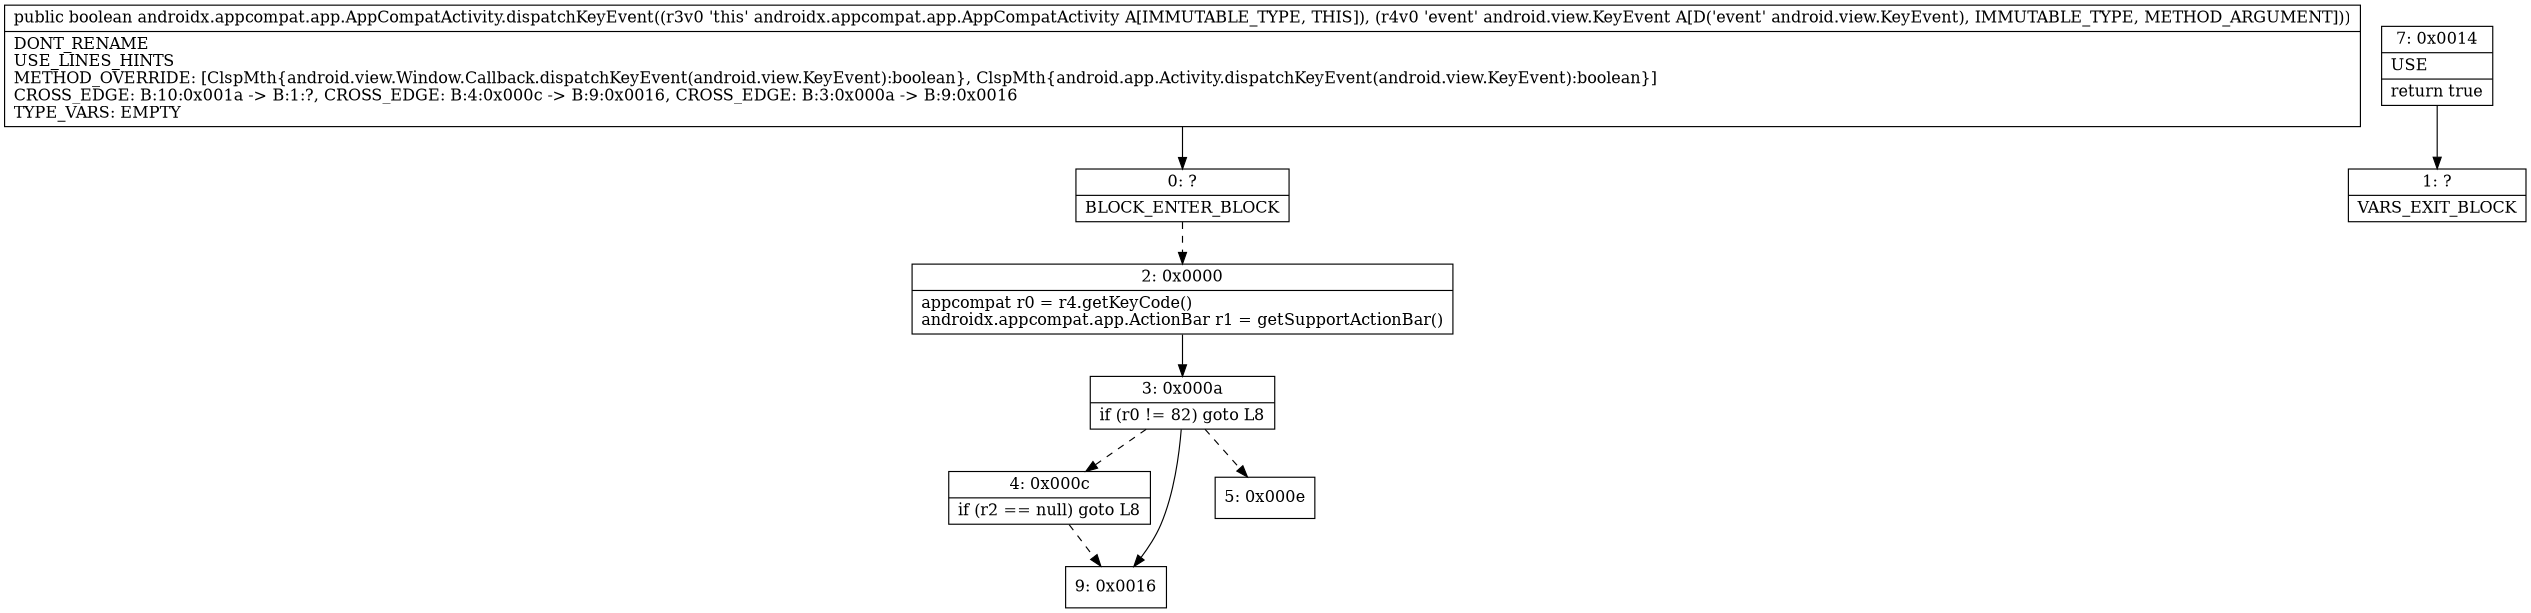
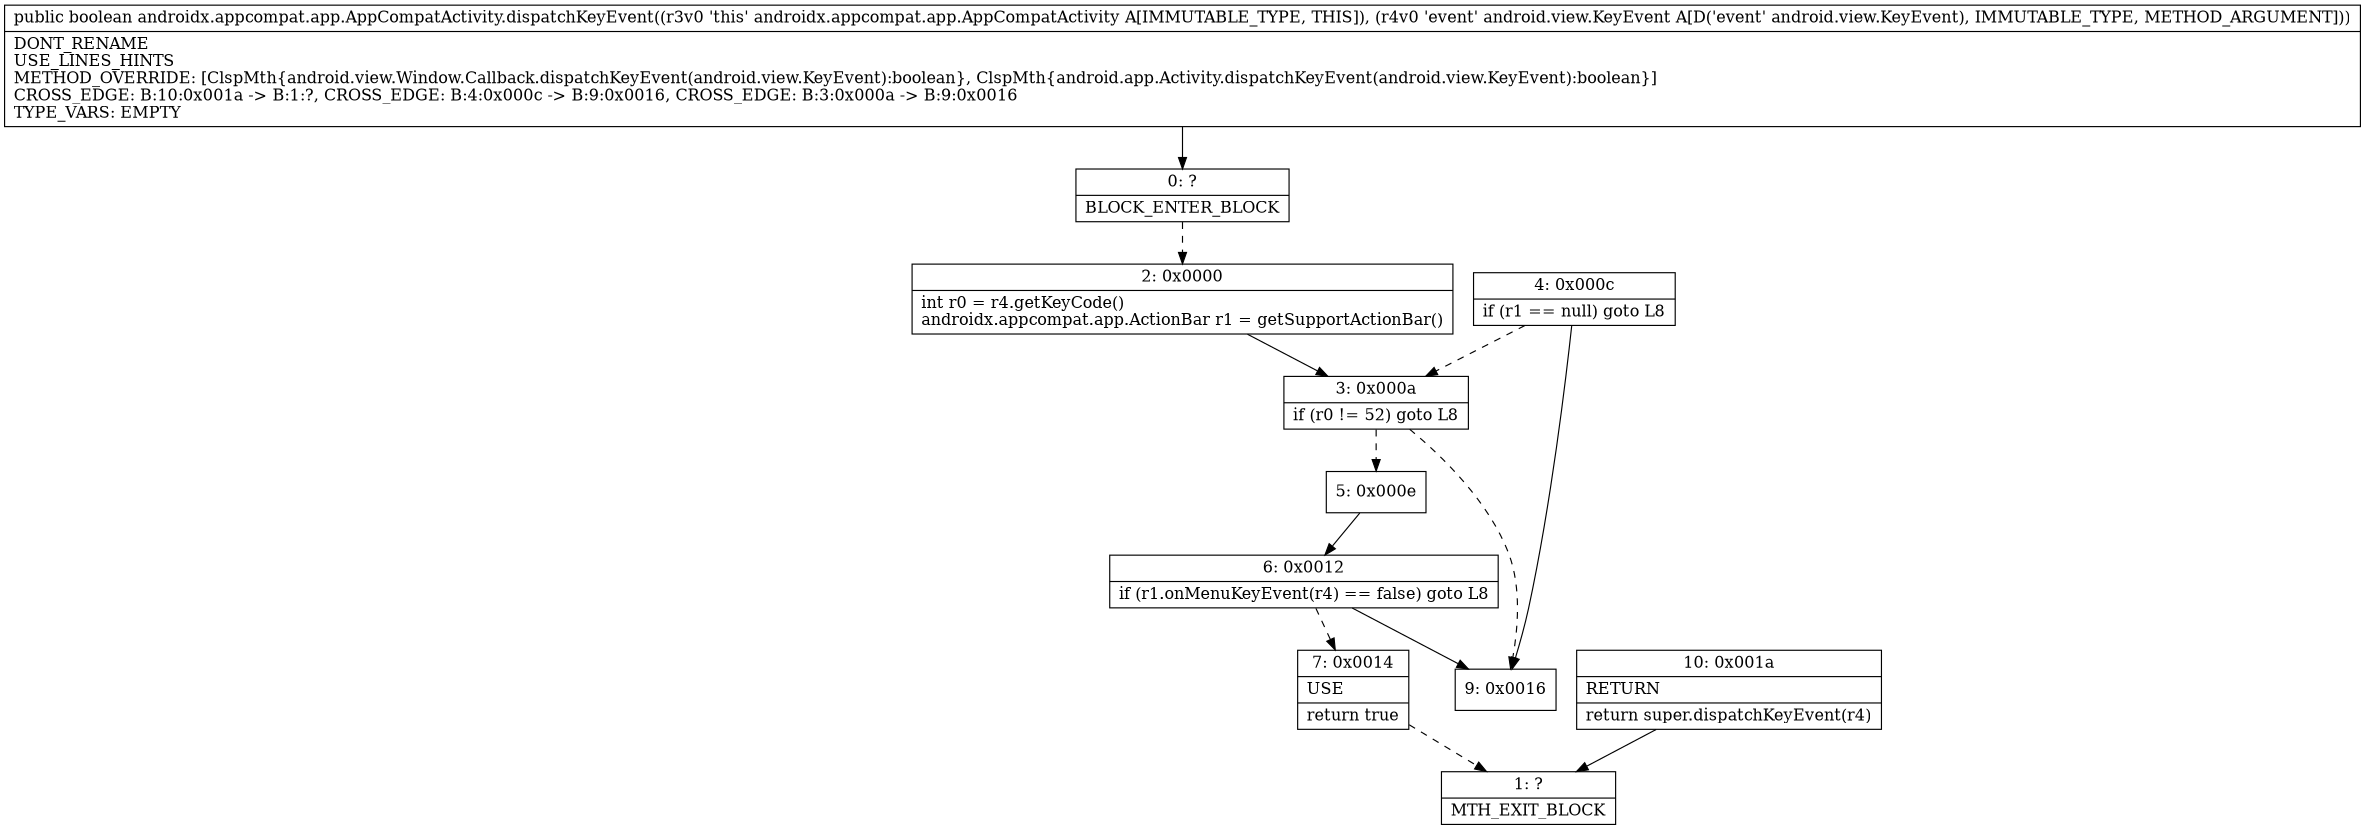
(2437, 131) -> (1443, 745)
(2437, 208) -> (1529, 811)
(1057, 303) -> (1023, 303)
(1182, 415) -> (1376, 415)
(1121, 447) -> (1480, 348)
(1170, 496) -> (1497, 529)
(1050, 510) -> (1574, 312)
(1081, 541) -> (1550, 493)
none -> (1304, 582)
none -> (1729, 690)
